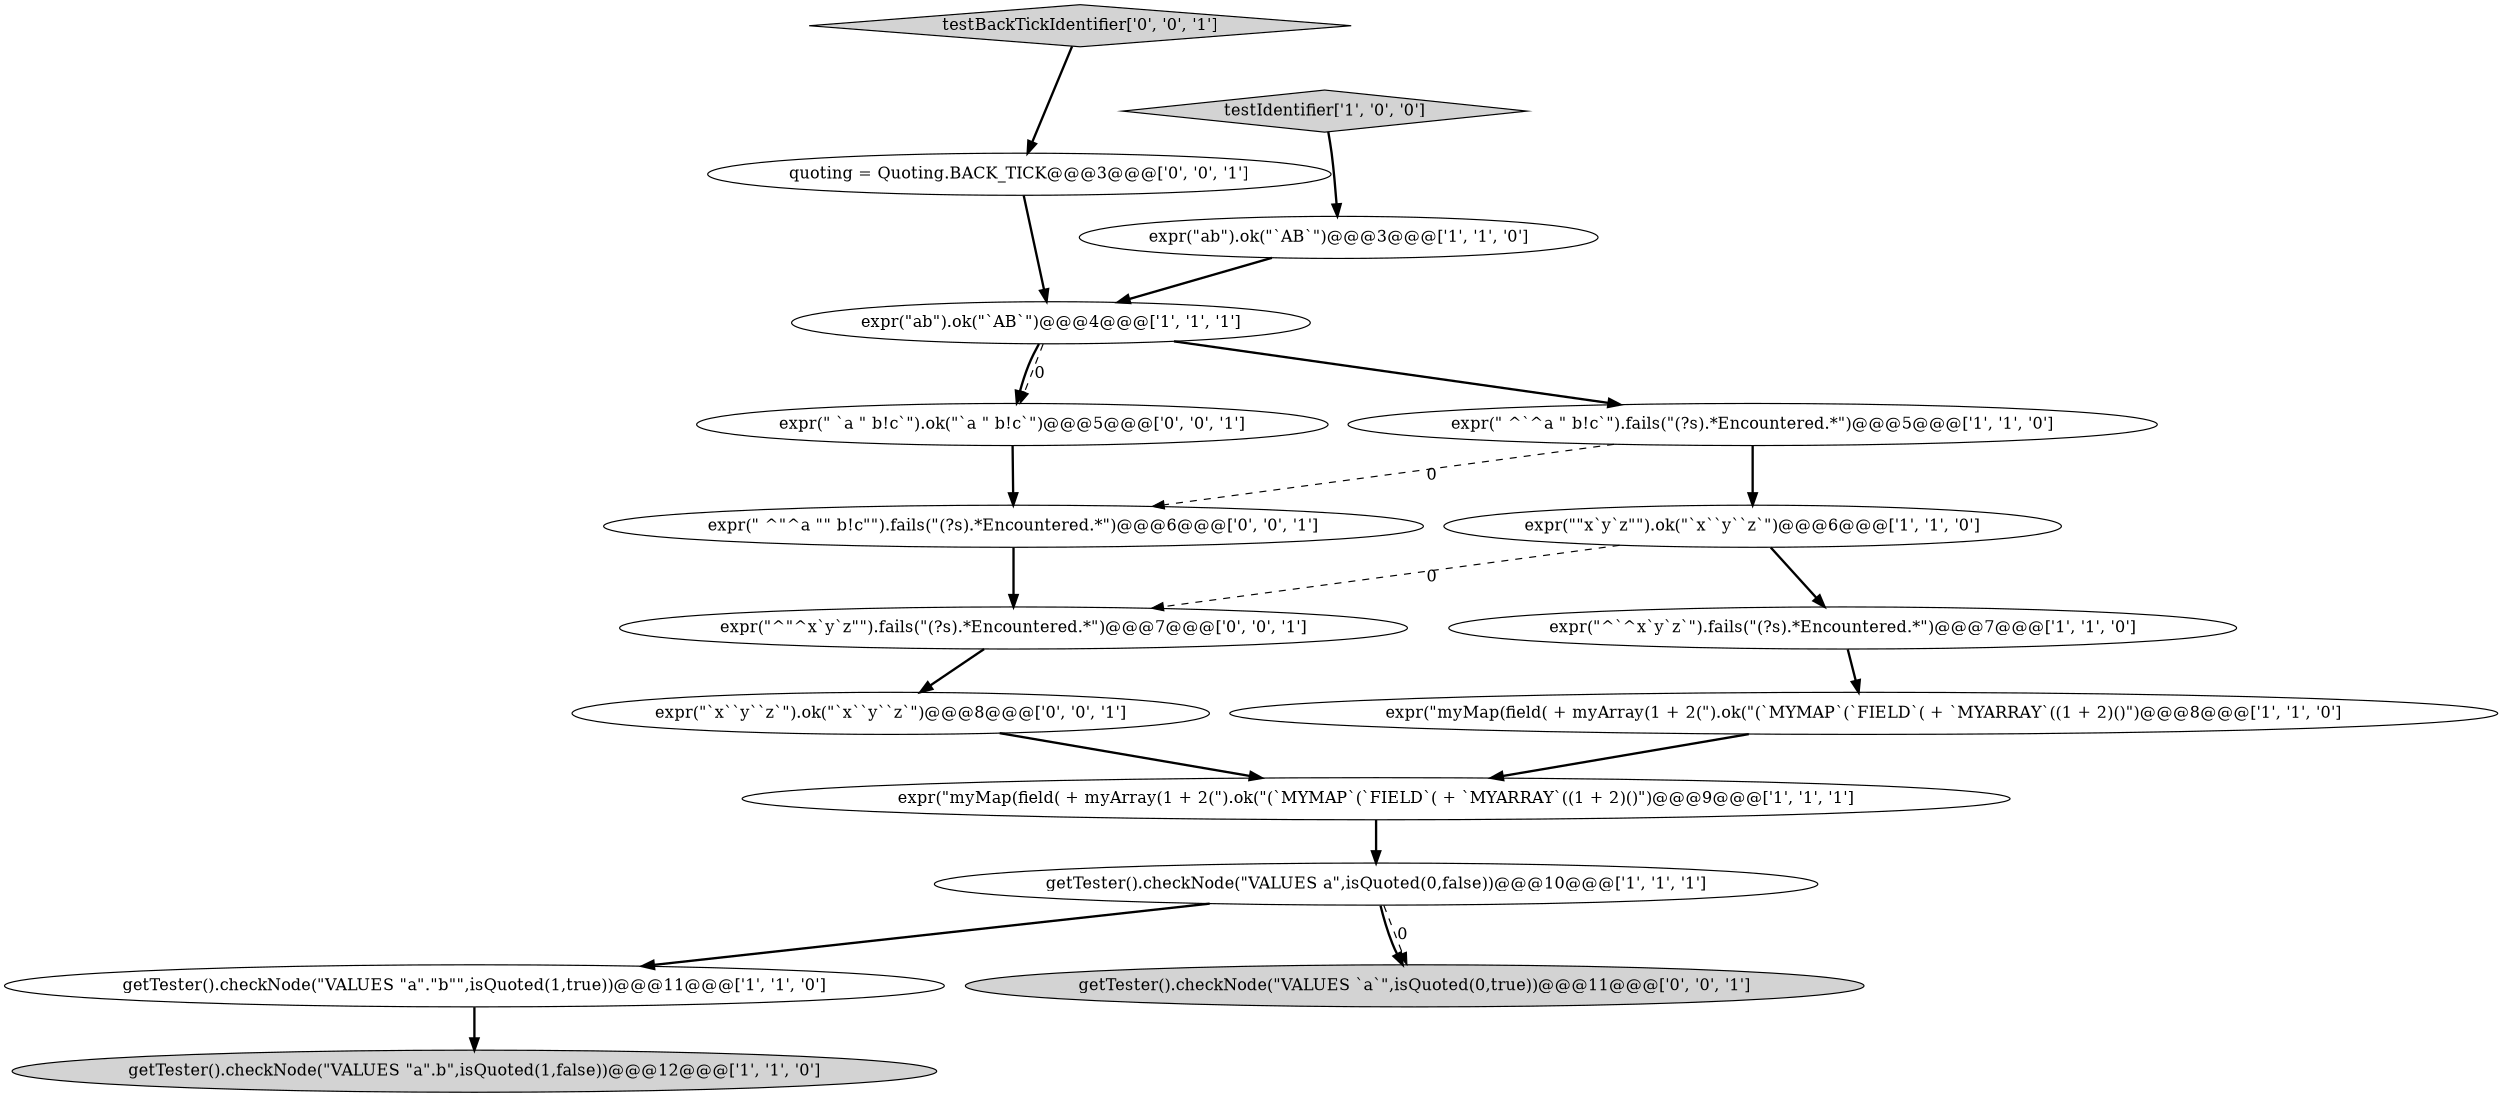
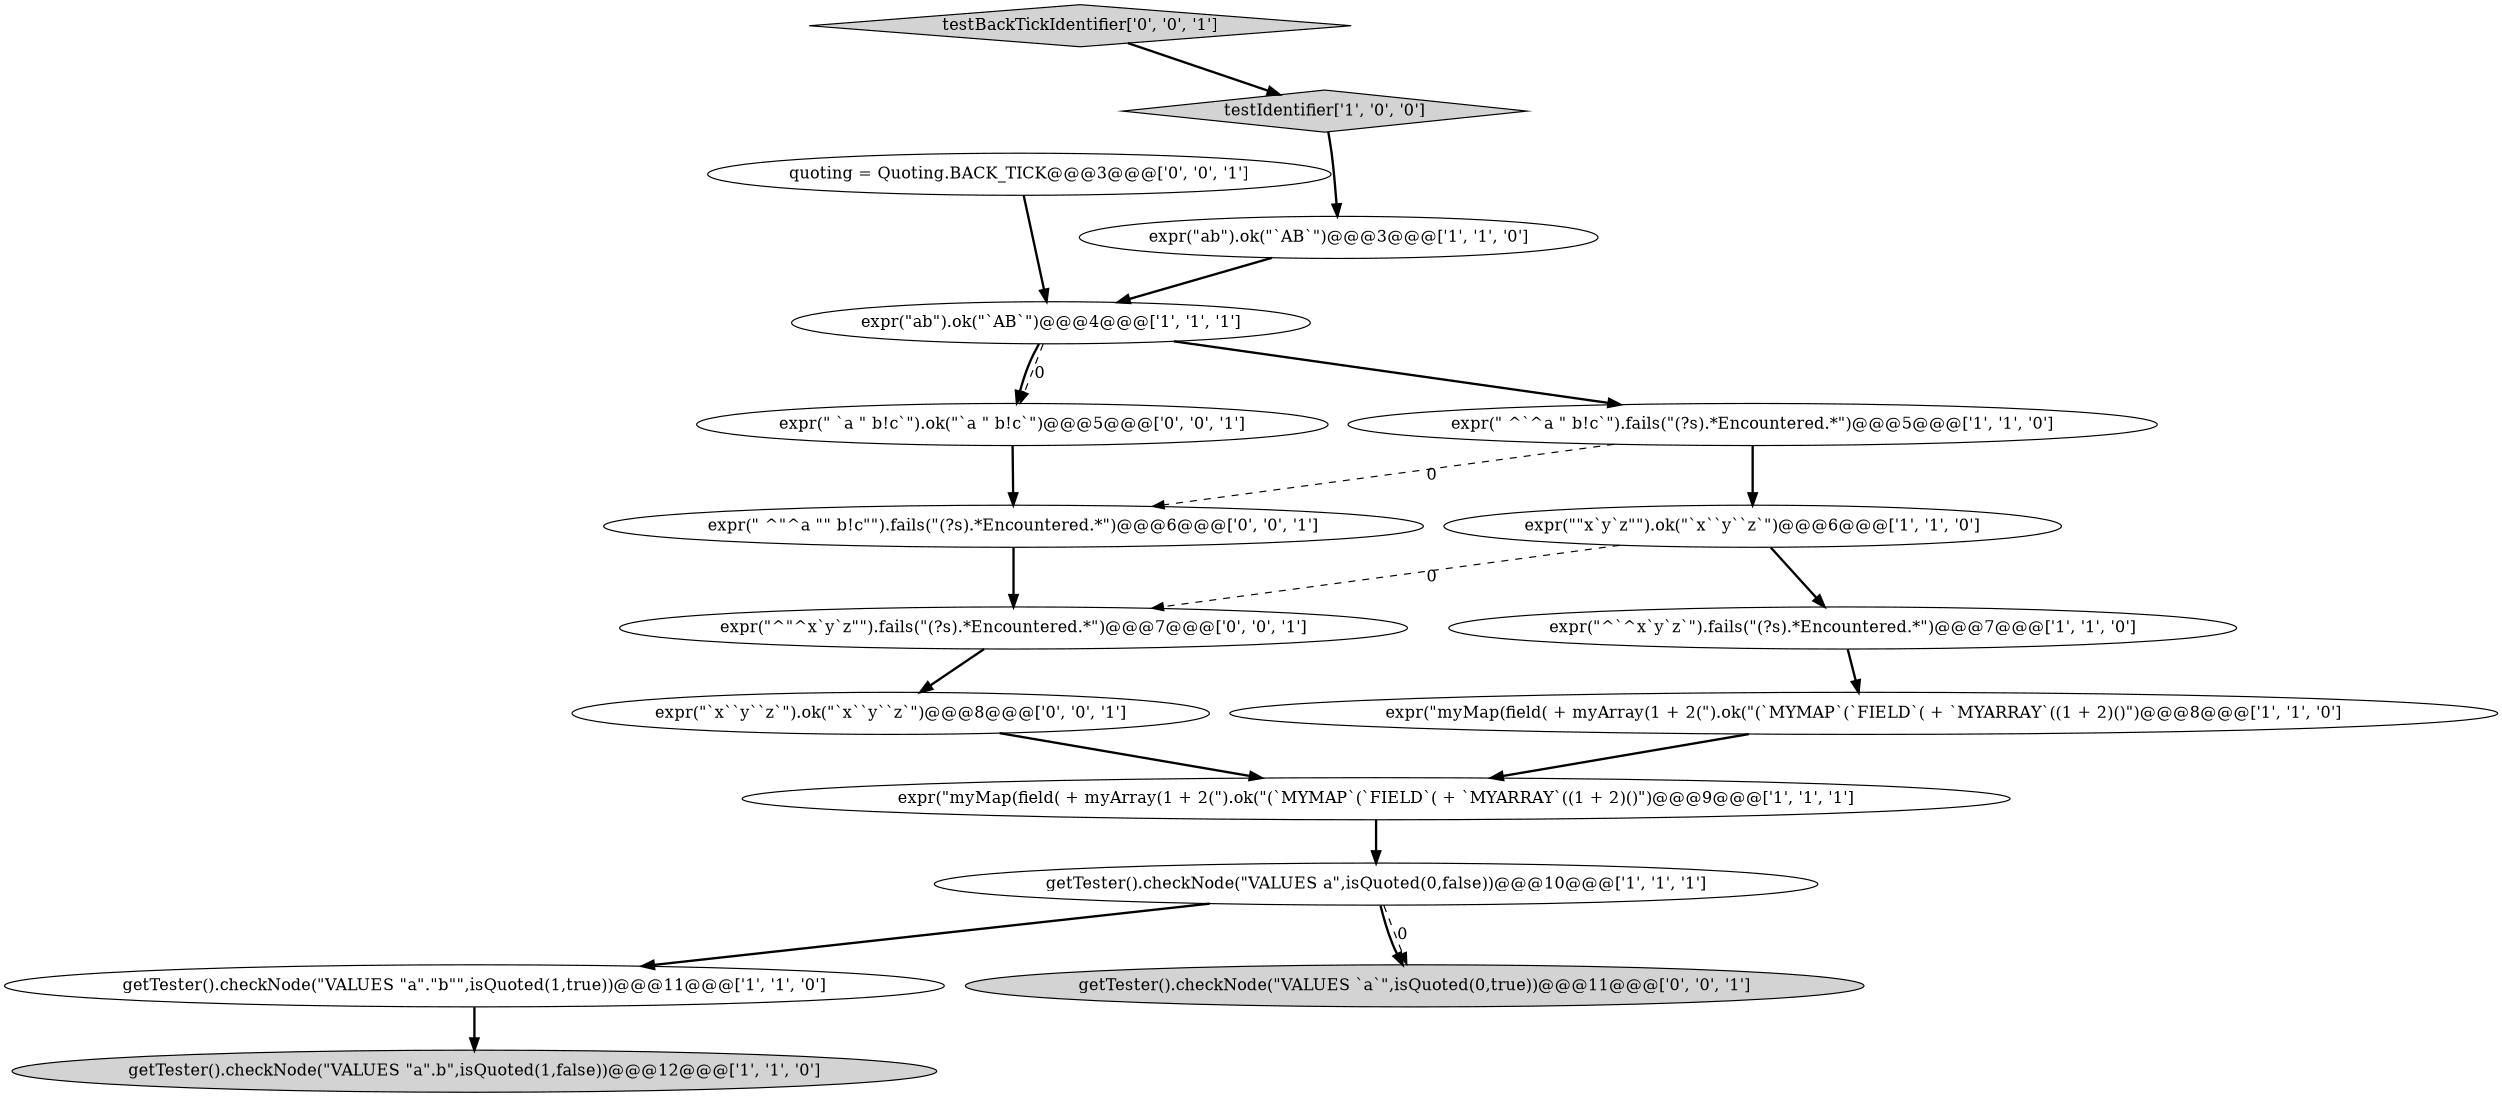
(1052, 94) -> (1198, 67)
